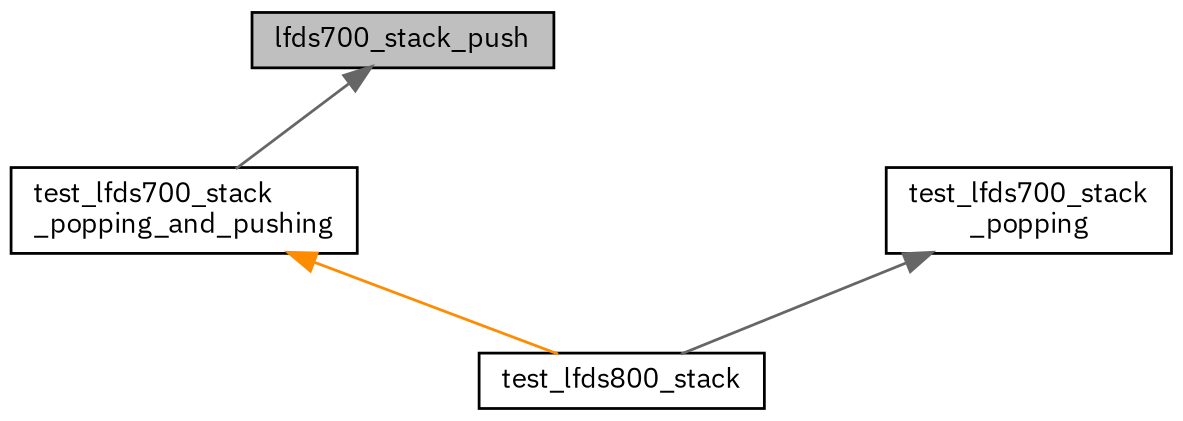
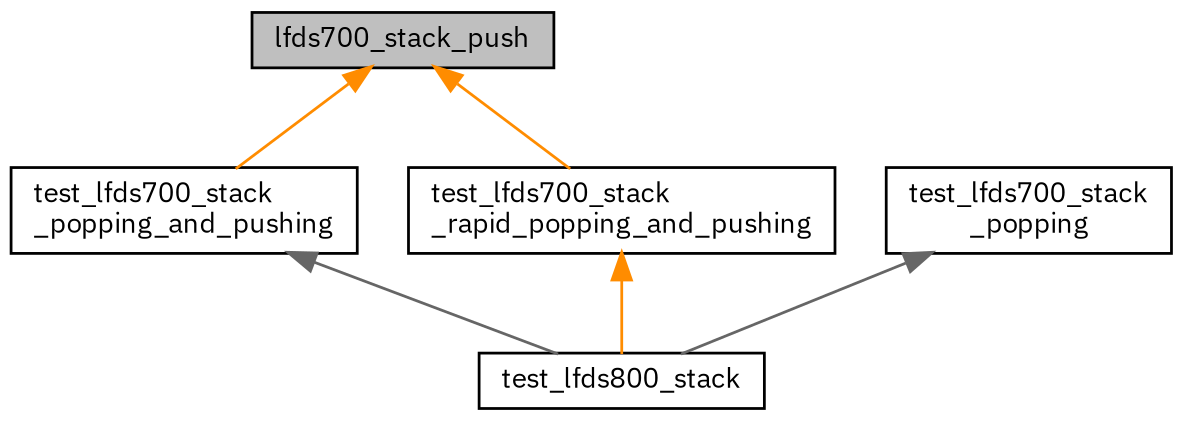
(292, 126) -> (292, 126)
none -> (622, 210)
(436, 308) -> (436, 308)
